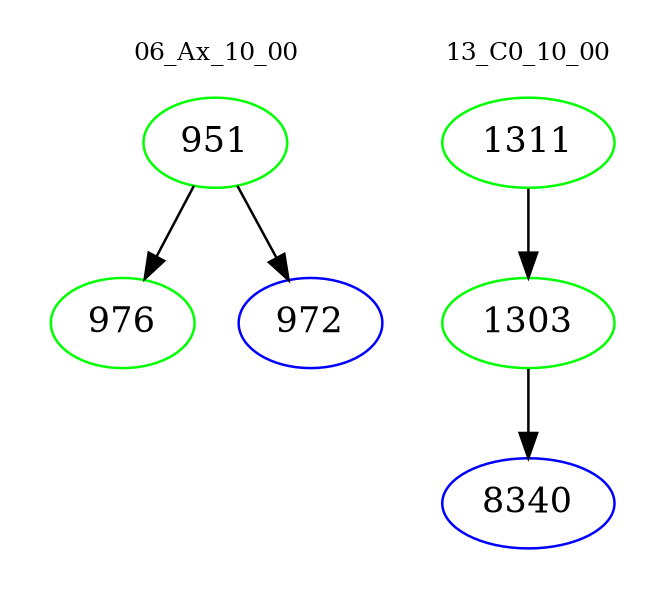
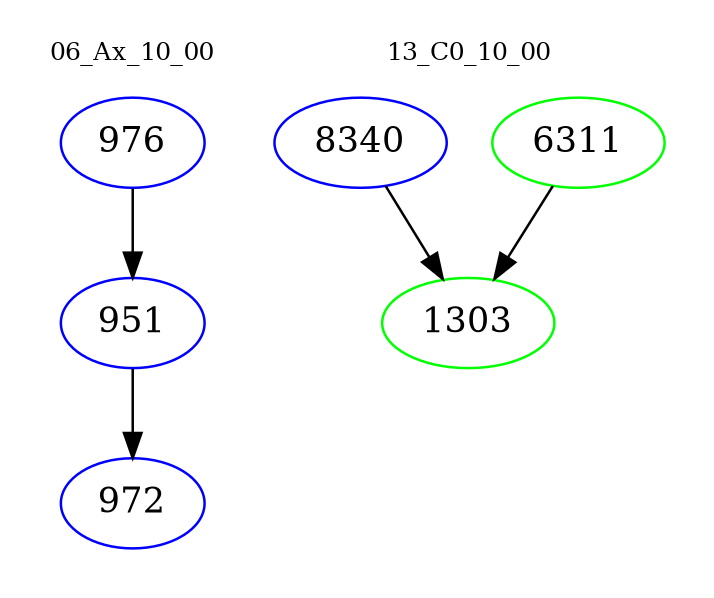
(215, 143) -> (133, 323)
(528, 143) -> (578, 143)
(175, 221) -> (133, 221)
(123, 323) -> (133, 143)
(528, 401) -> (407, 222)
